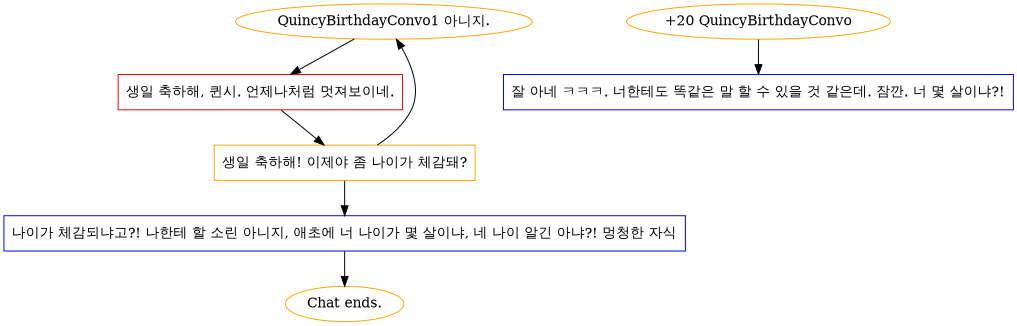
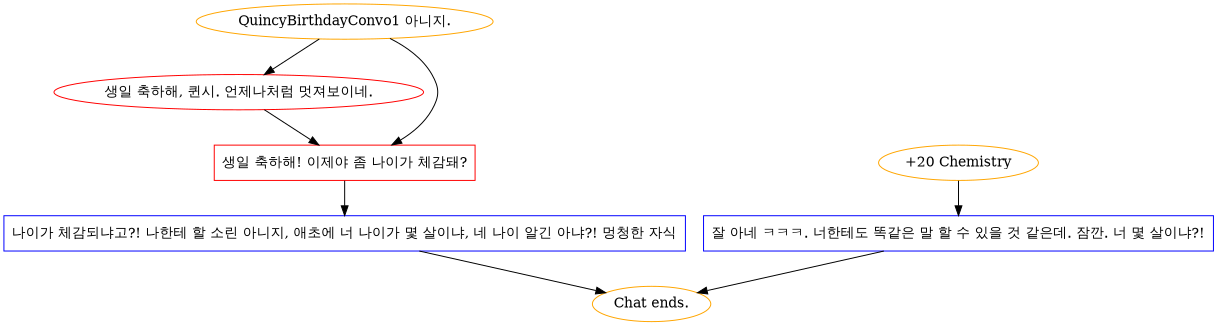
(758, 22) -> (958, 163)
(260, 92) -> (239, 92)
(414, 102) -> (437, 86)
(345, 163) -> (345, 163)
none -> (796, 271)
